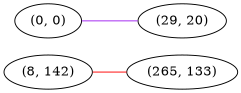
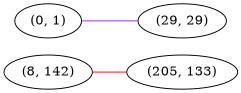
(48, 21) -> (48, 21)
(182, 21) -> (182, 21)
(182, 72) -> (182, 72)
